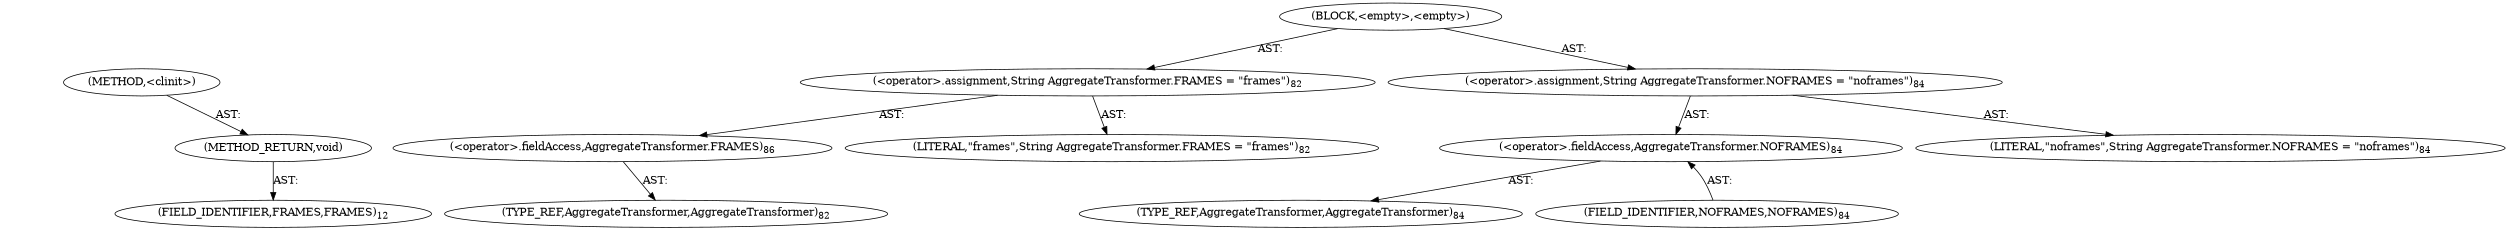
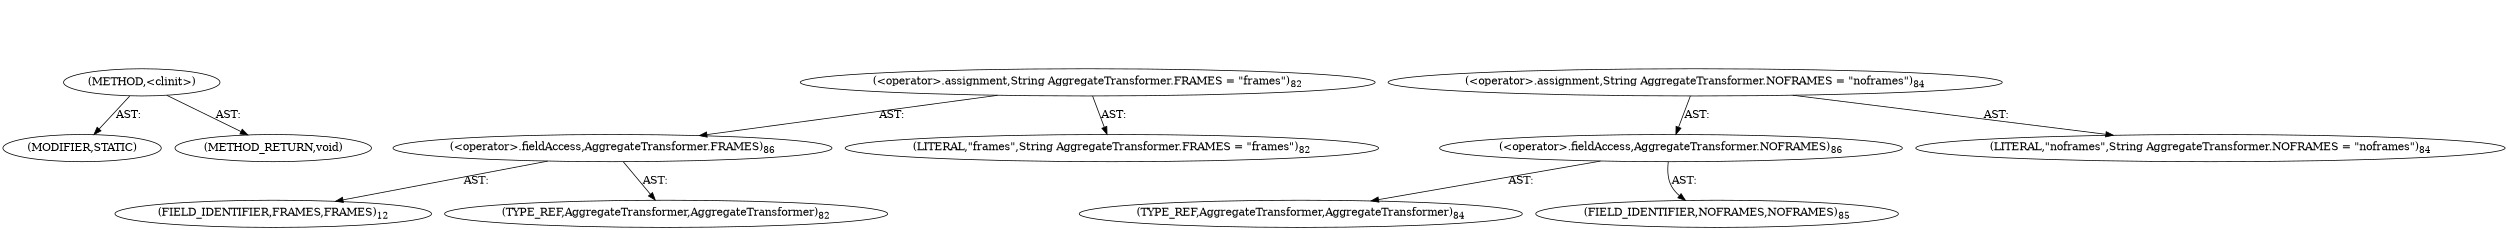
(1391, 17) -> none
(1837, 147) -> (1837, 147)
none -> (82, 148)
(273, 177) -> (445, 180)
(1705, 183) -> (1669, 180)
(1844, 213) -> (1844, 213)
